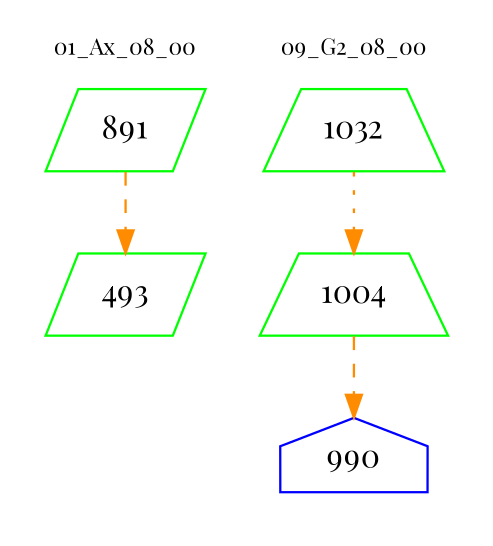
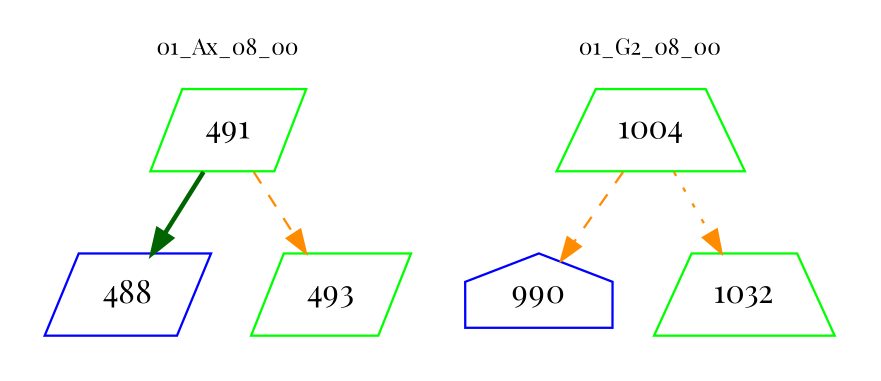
(354, 49) -> (651, 49)
(126, 130) -> (228, 130)
(354, 201) -> (692, 202)
none -> (128, 295)
